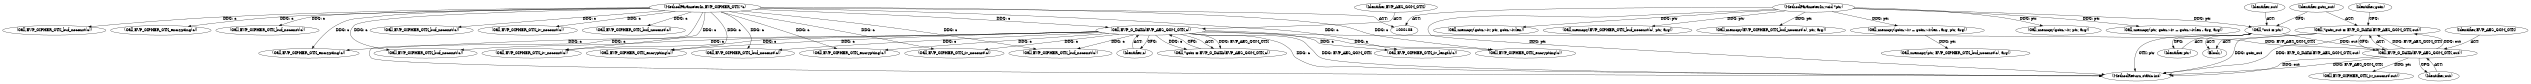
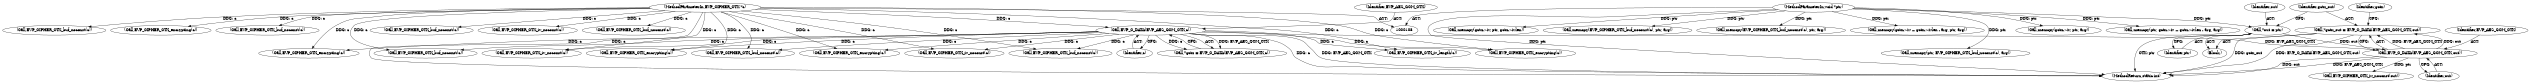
(1935, 41) -> (1936, 15)
